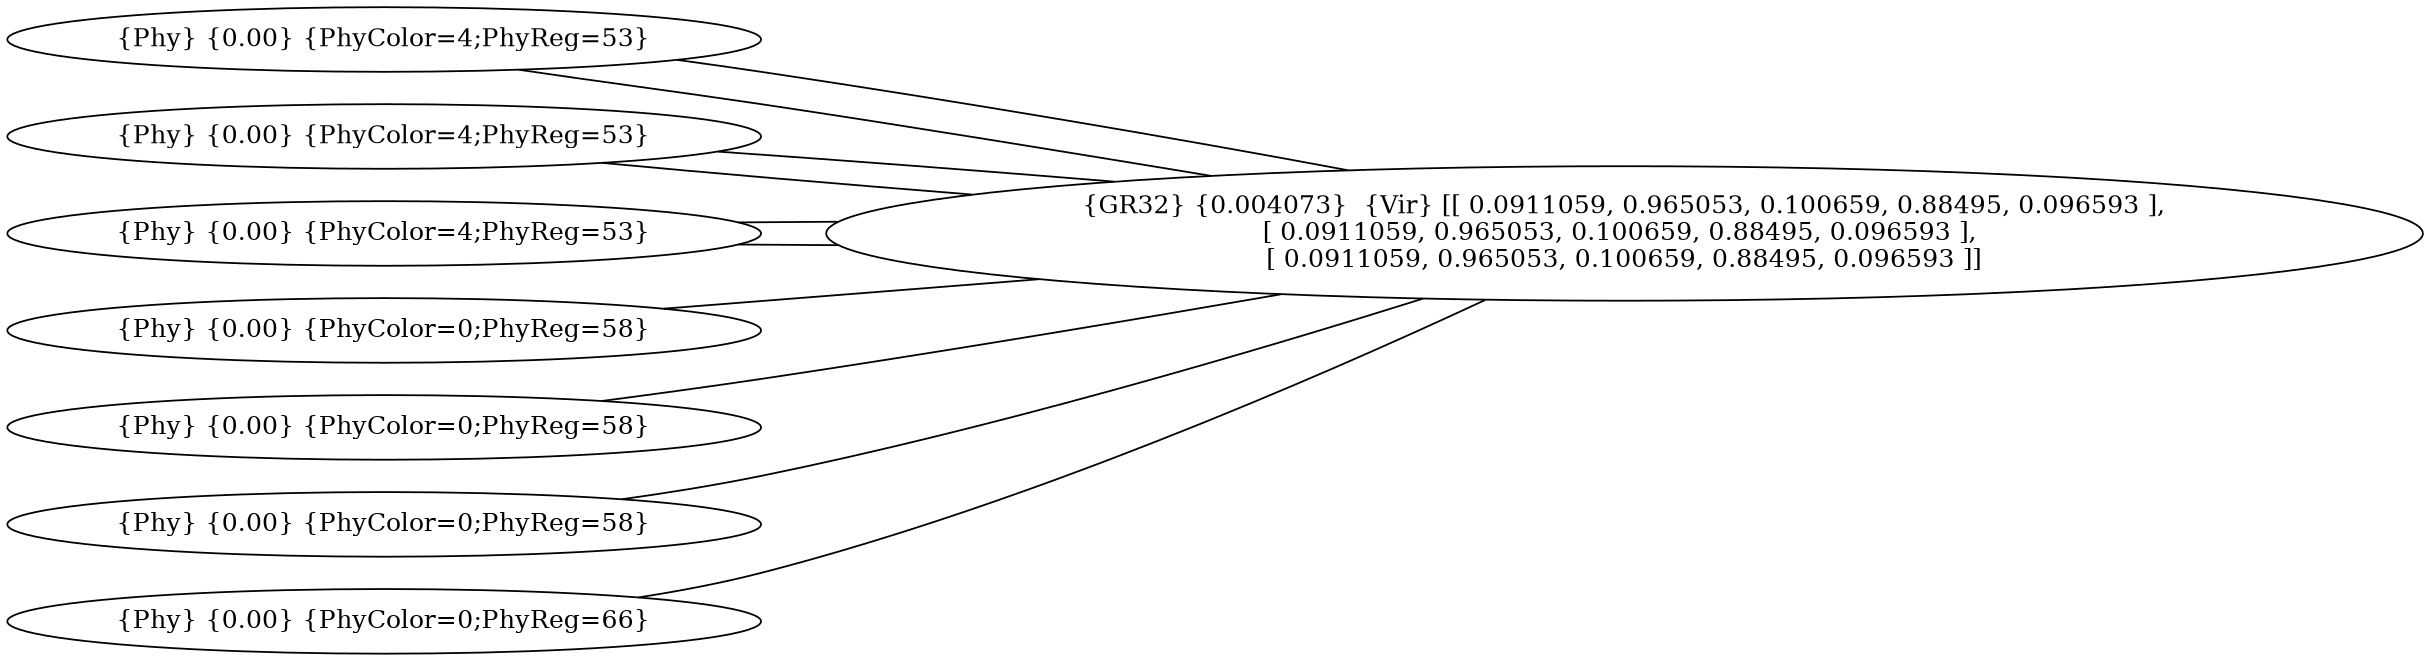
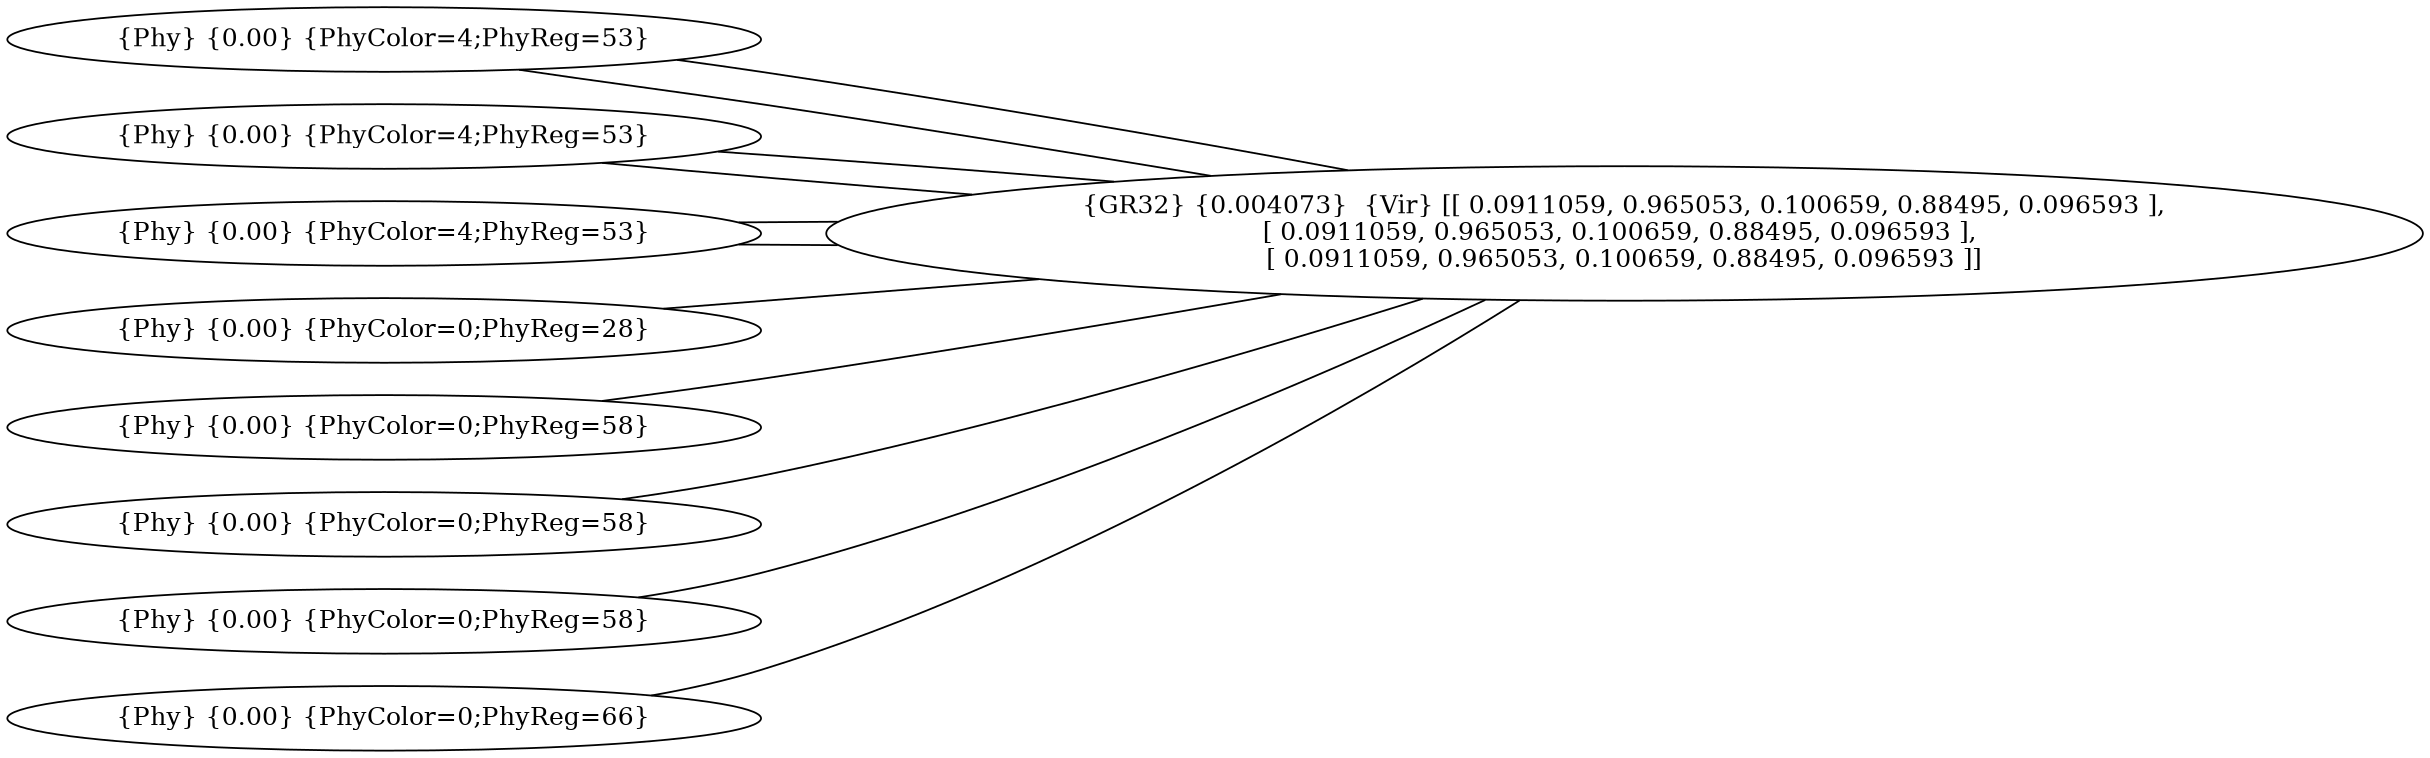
none -> (384, 330)
